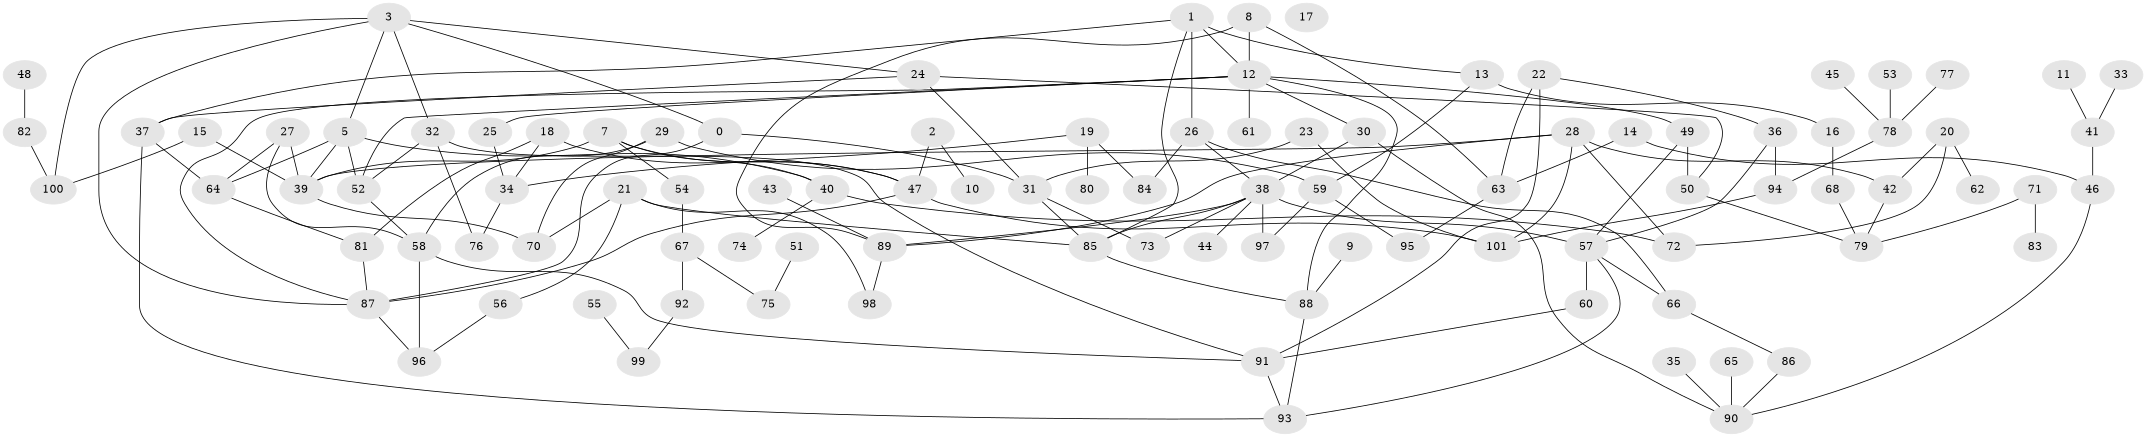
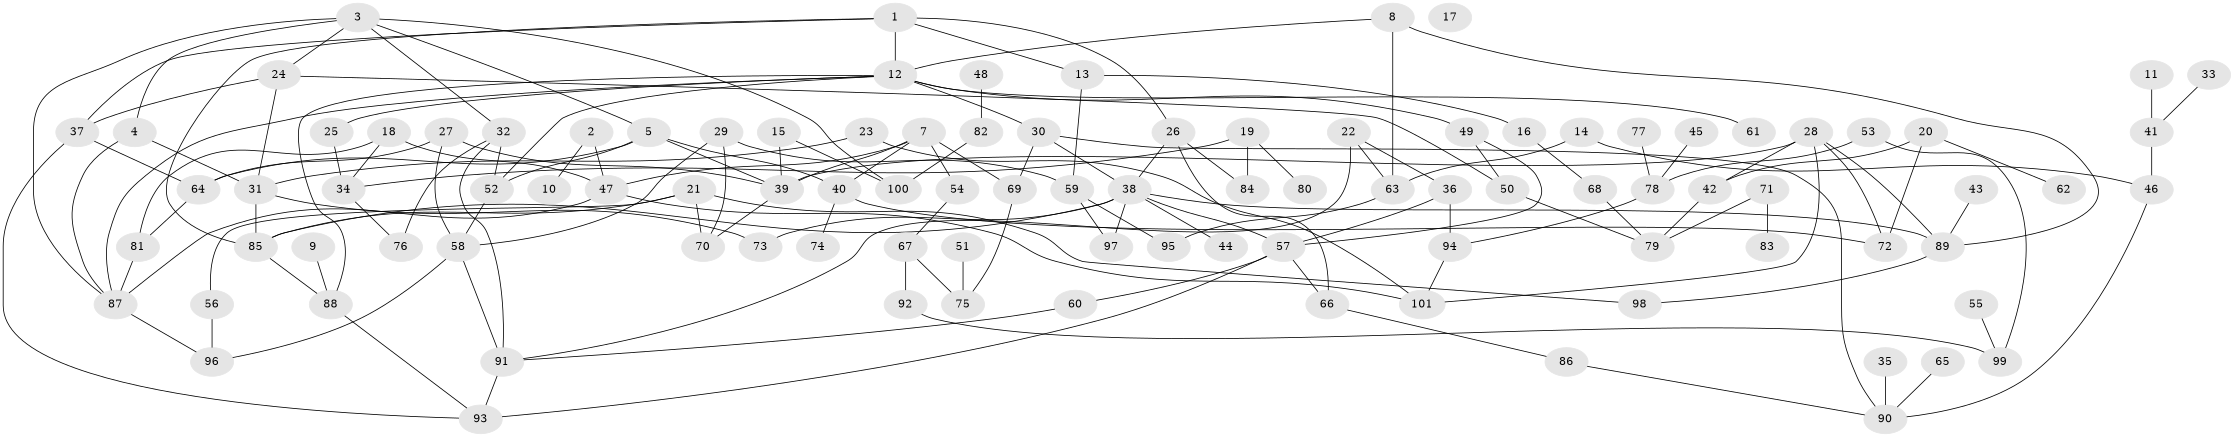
(720, 132) -> (135, 132)
none -> (1015, 190)
none -> (2017, 198)
